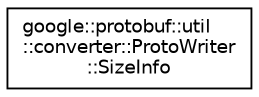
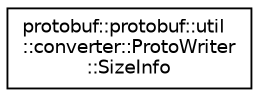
(129, 48) -> (129, 48)
